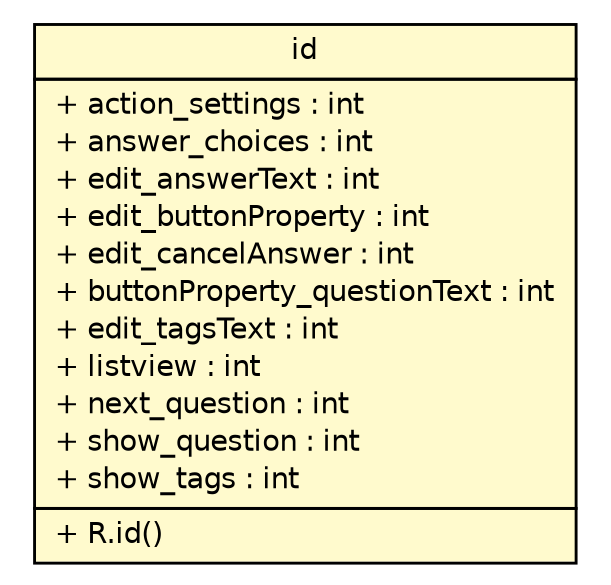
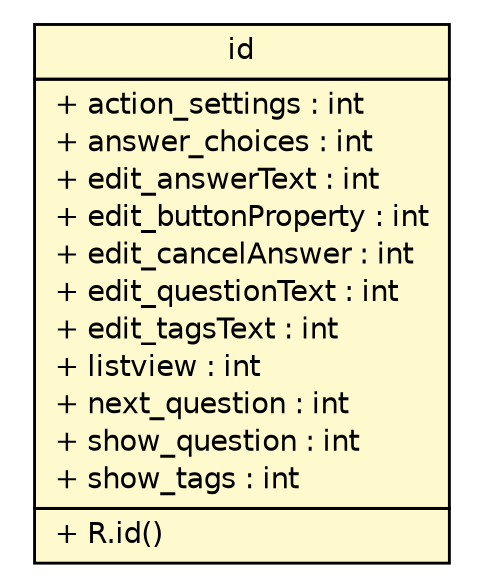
(305, 292) -> (228, 292)
